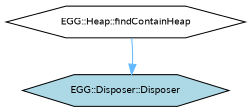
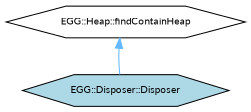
(133, 51) -> (119, 61)
